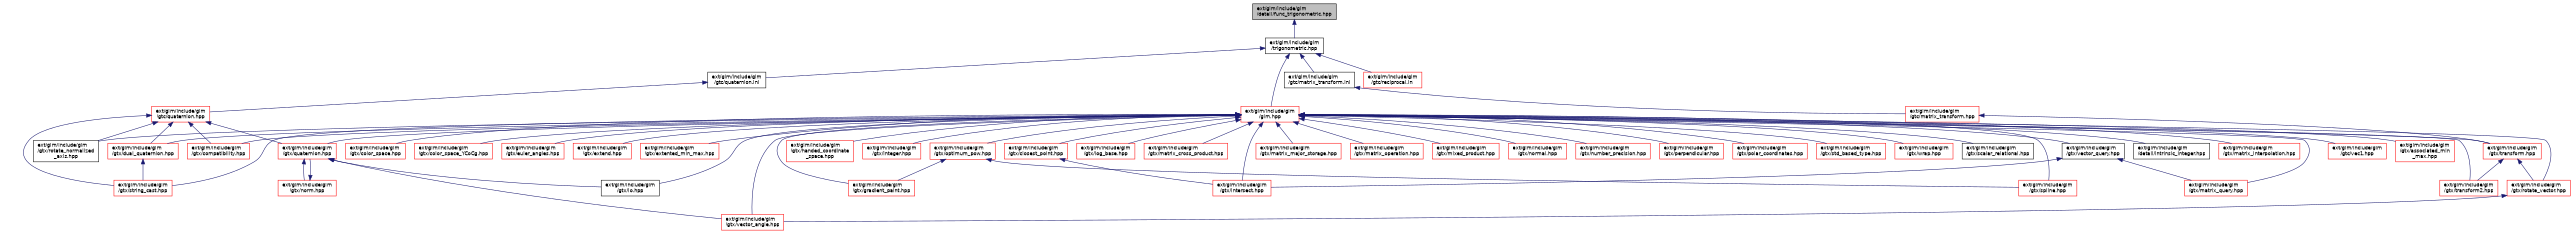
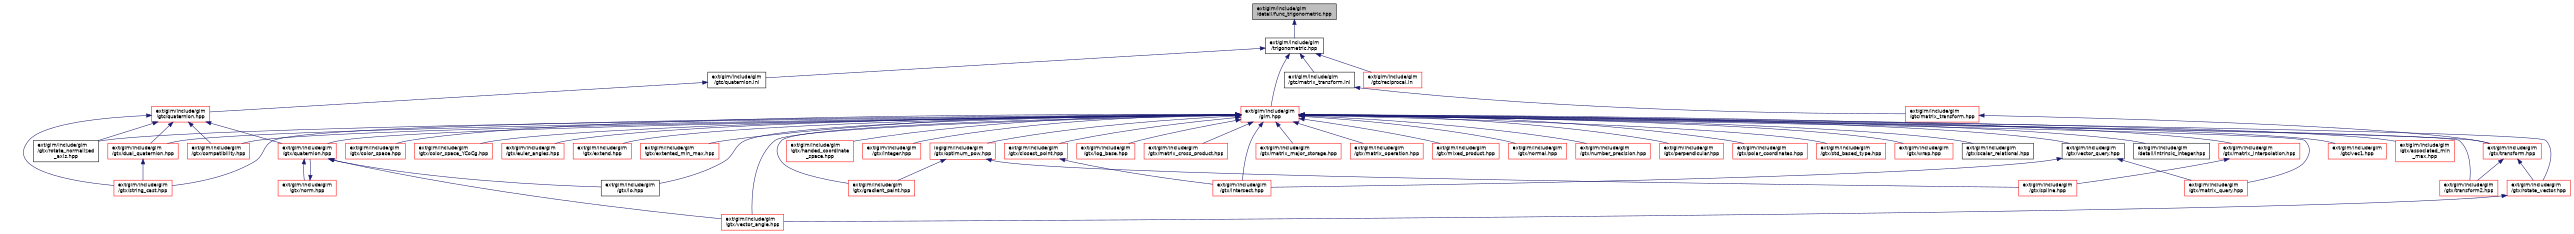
(1693, 118) -> (2151, 173)
(963, 151) -> (963, 151)
